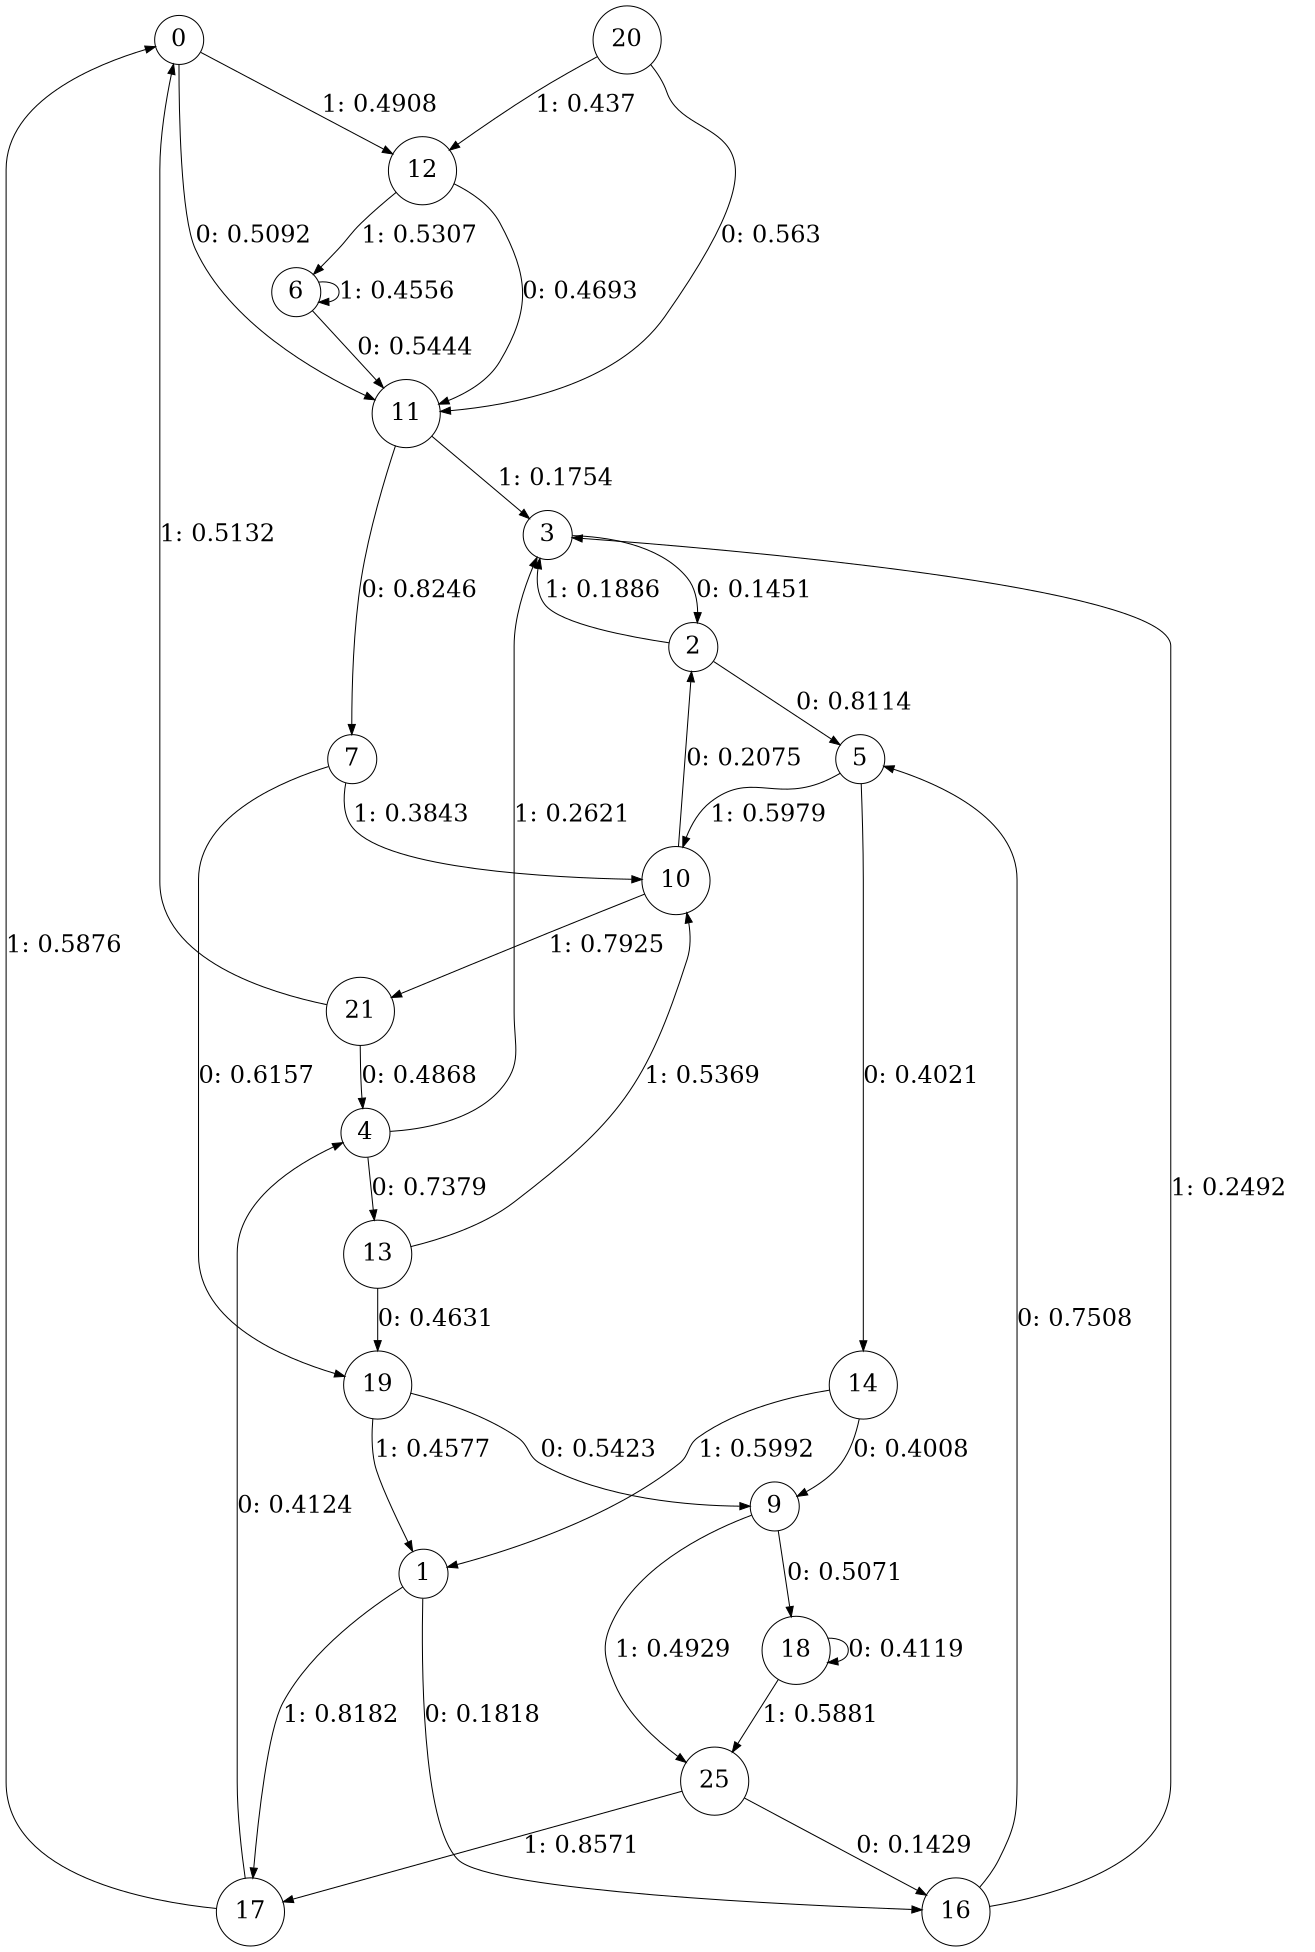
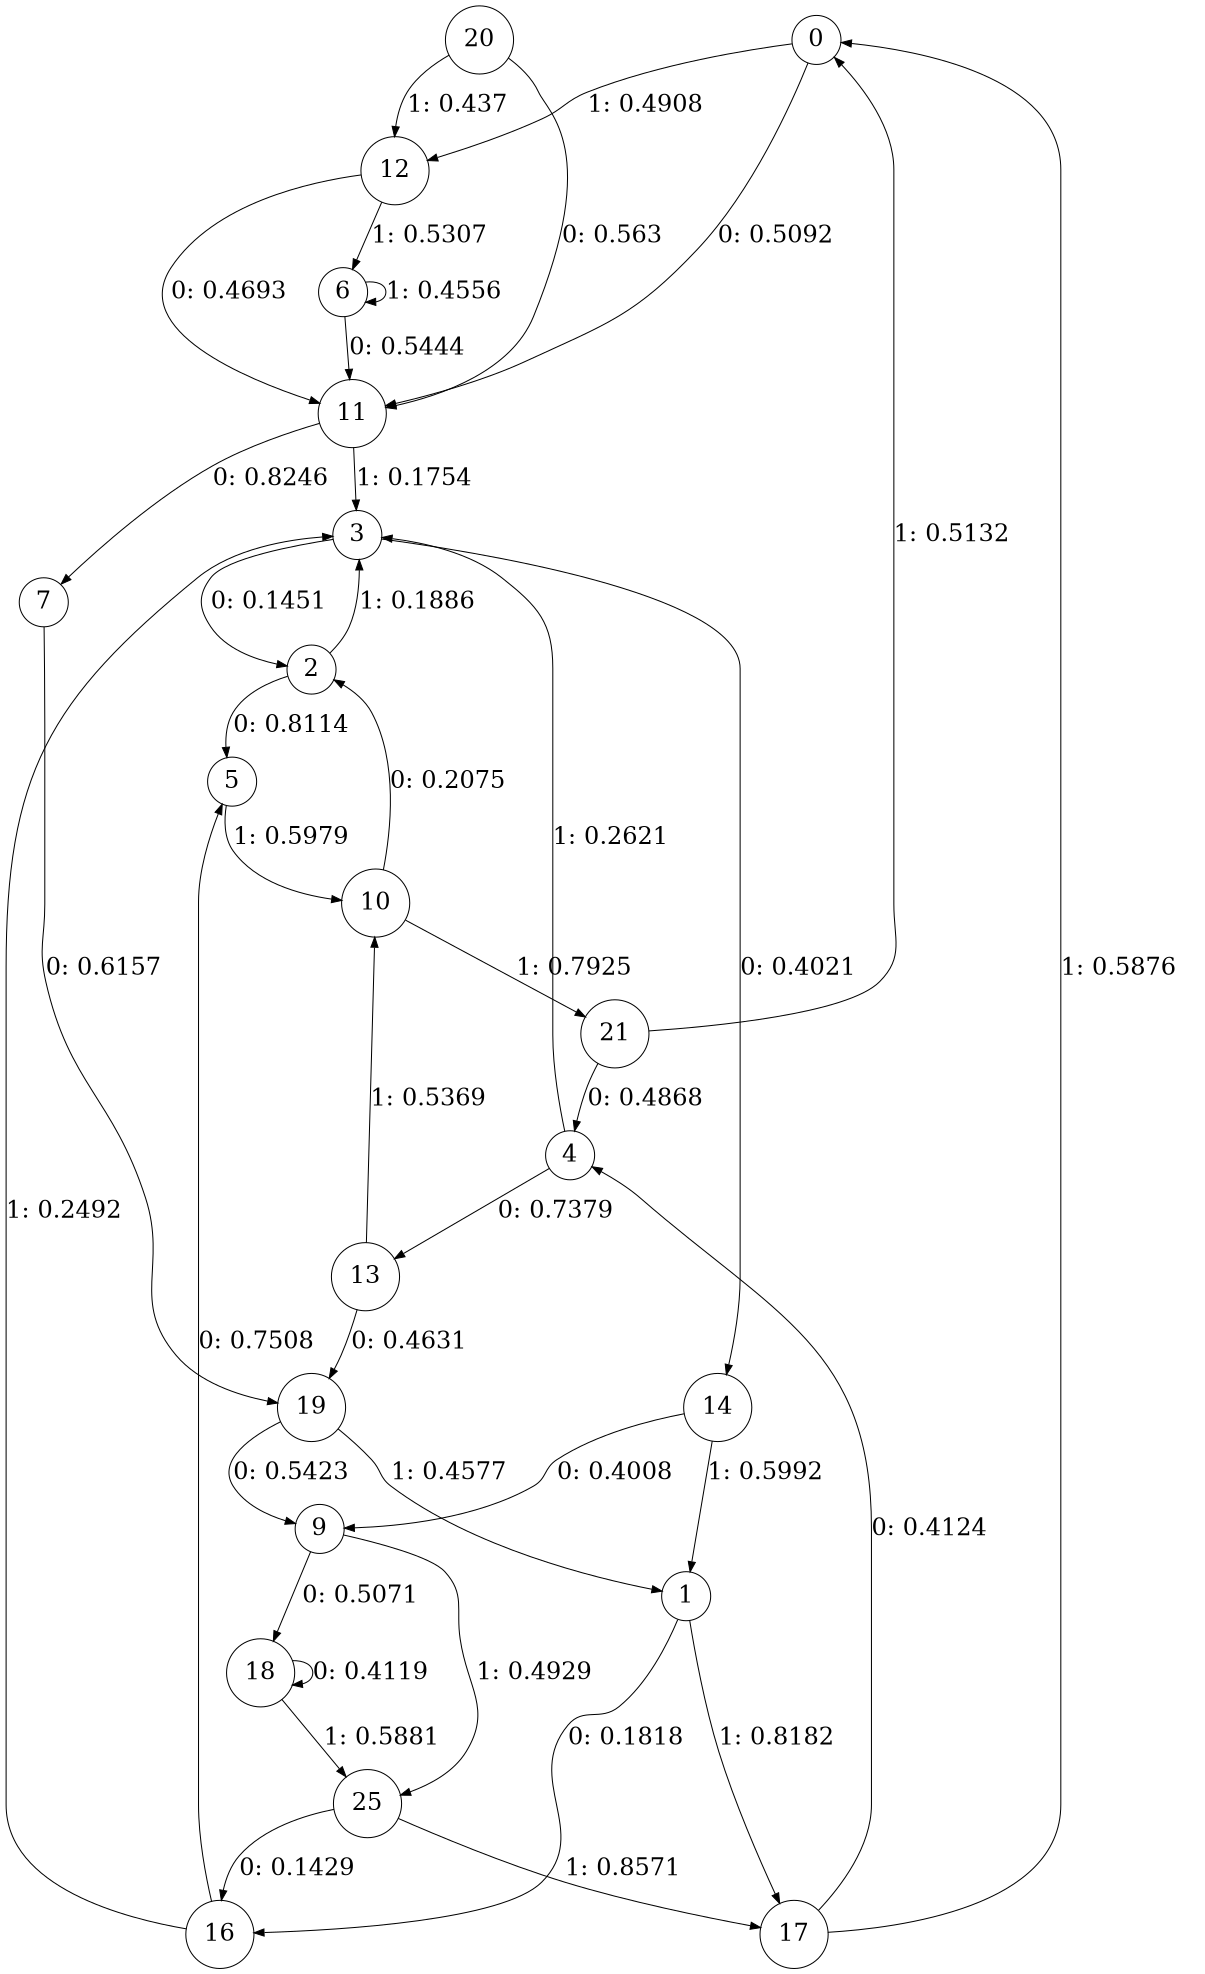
(465, 867) -> none
(863, 1062) -> (740, 819)
